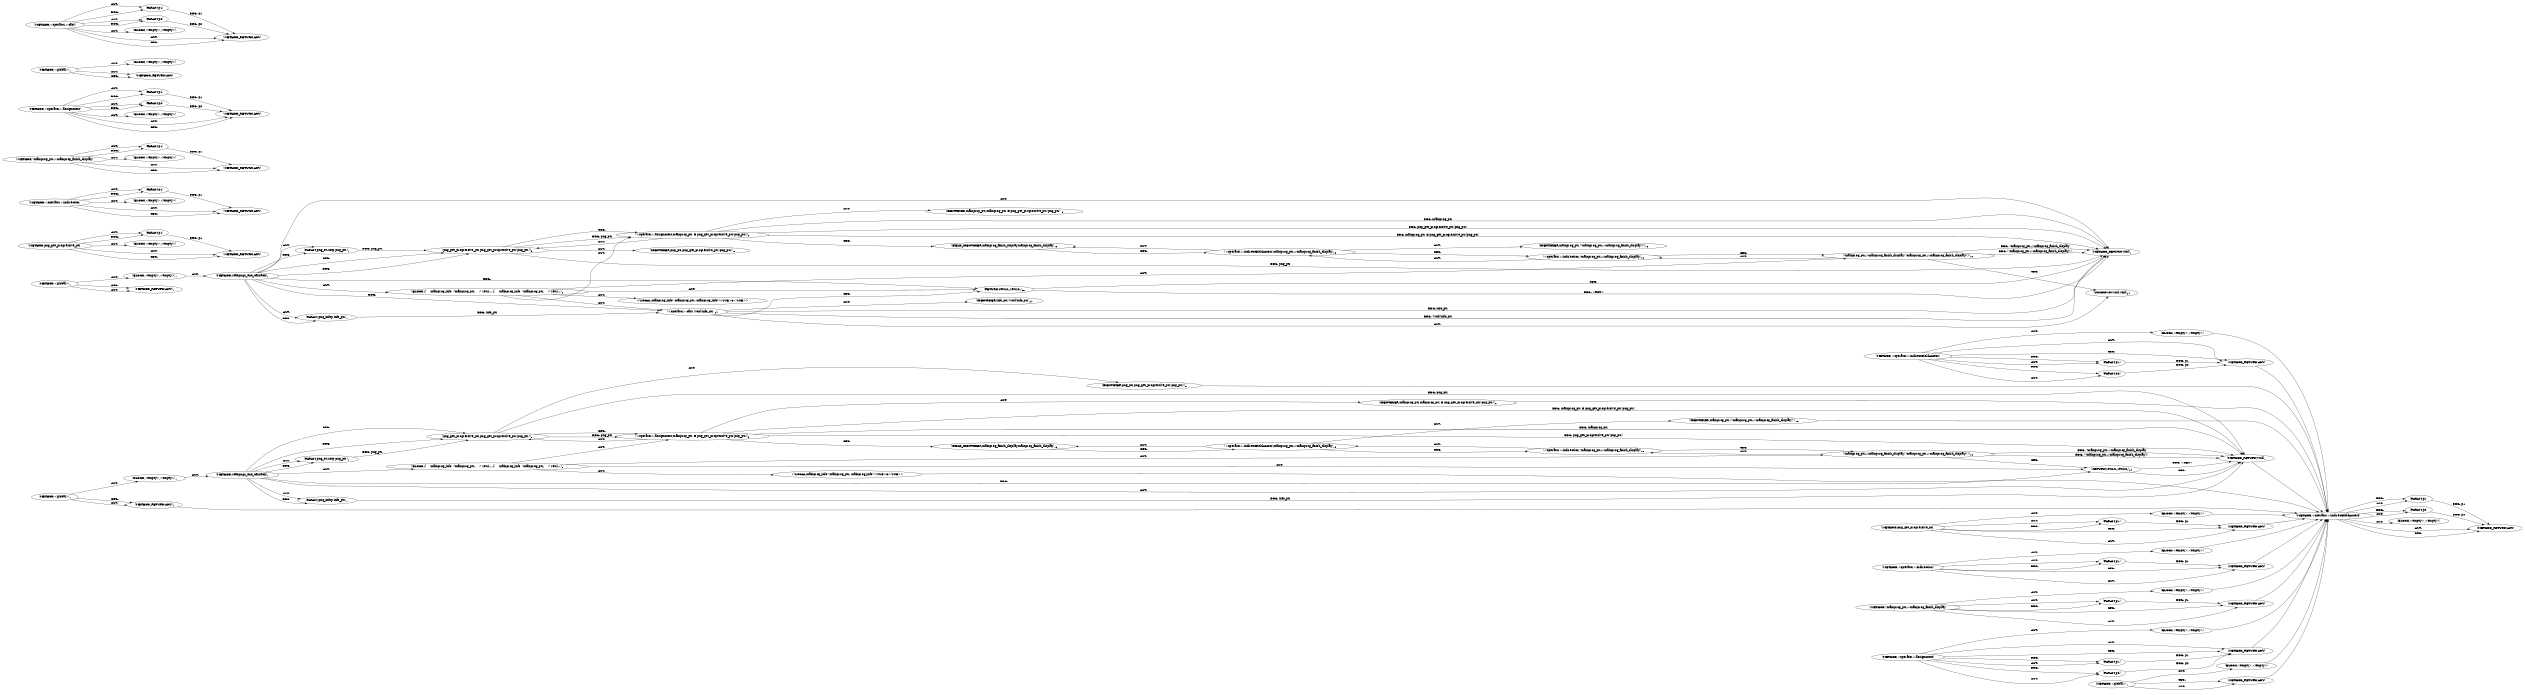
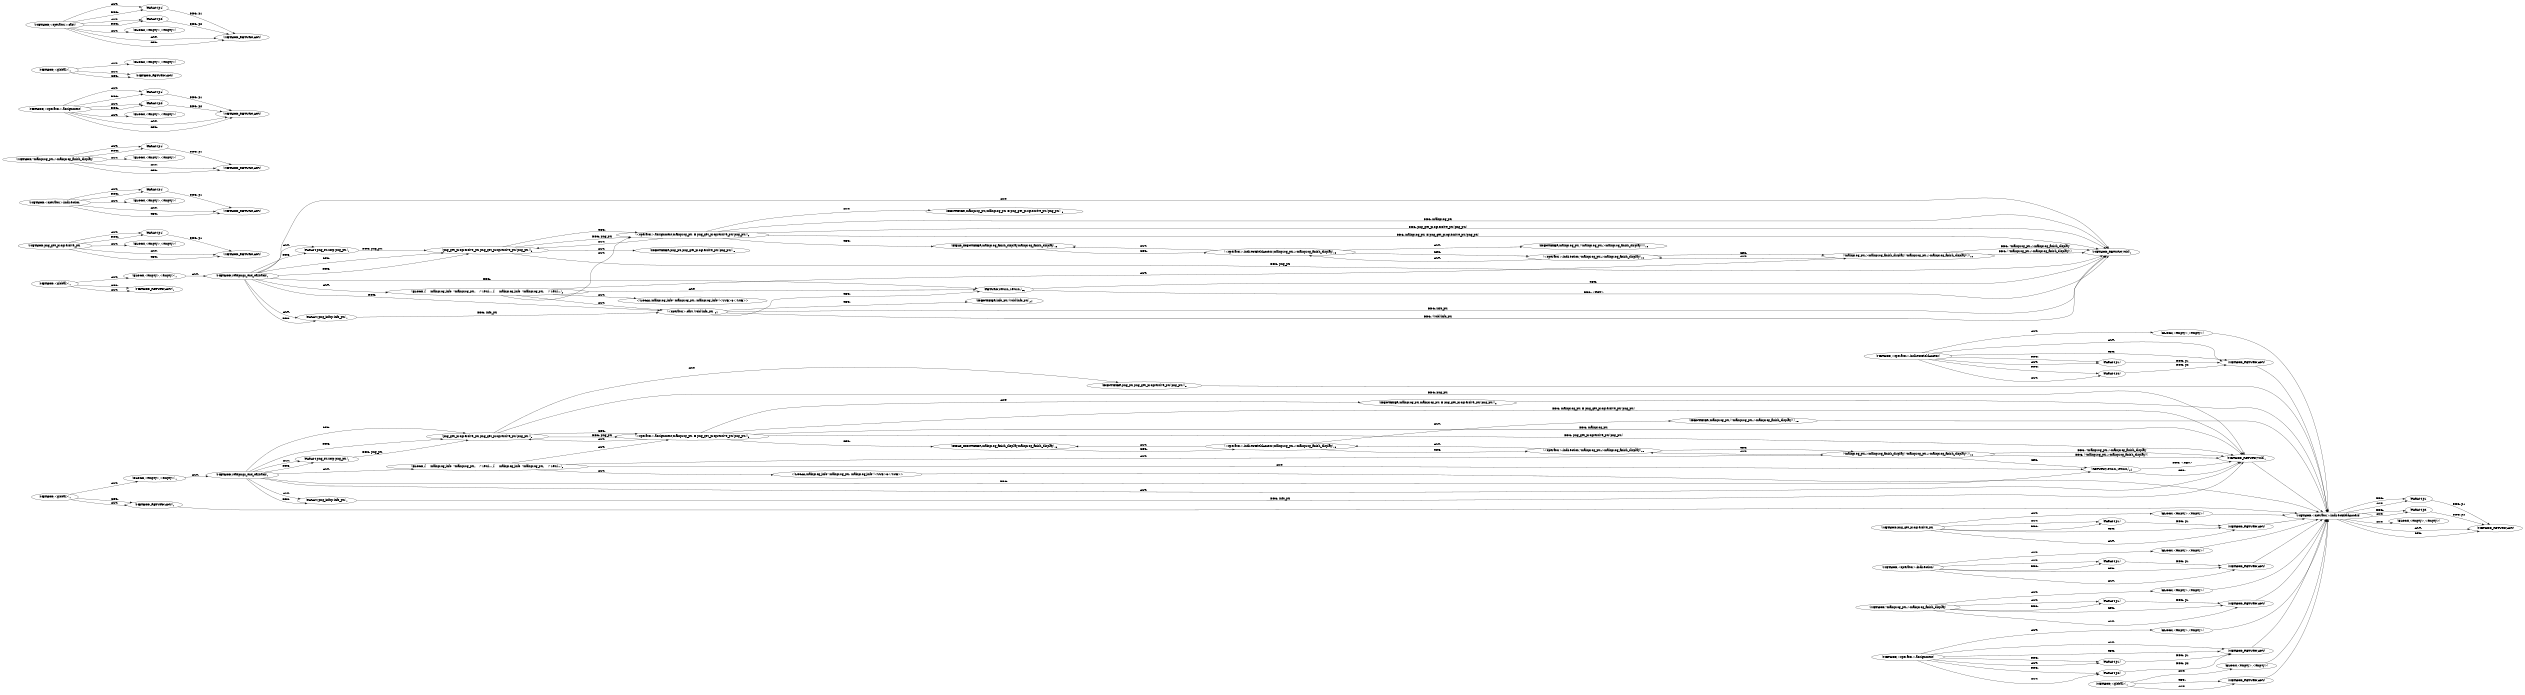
(2112, 293) -> none
(847, 302) -> (847, 302)
